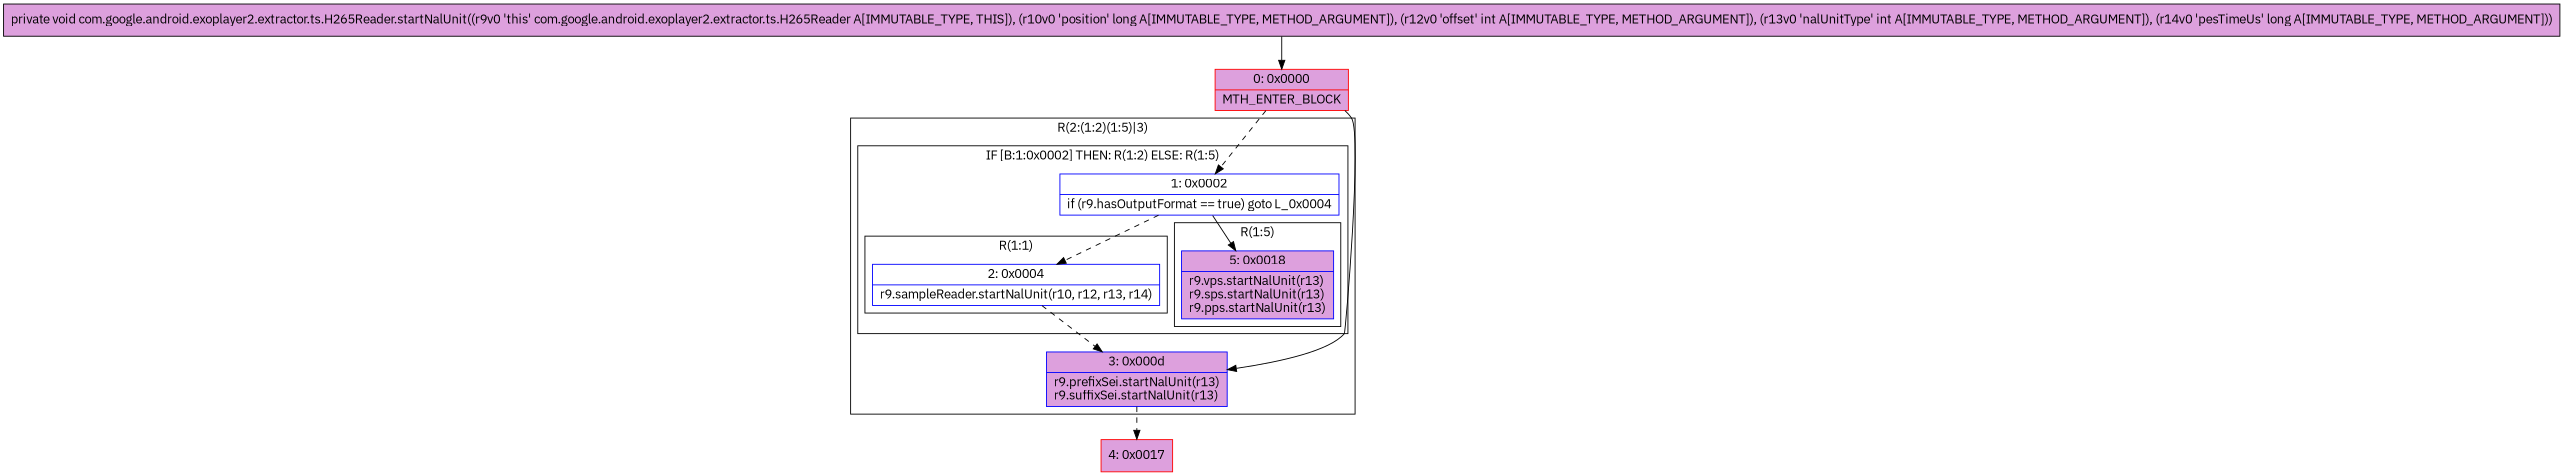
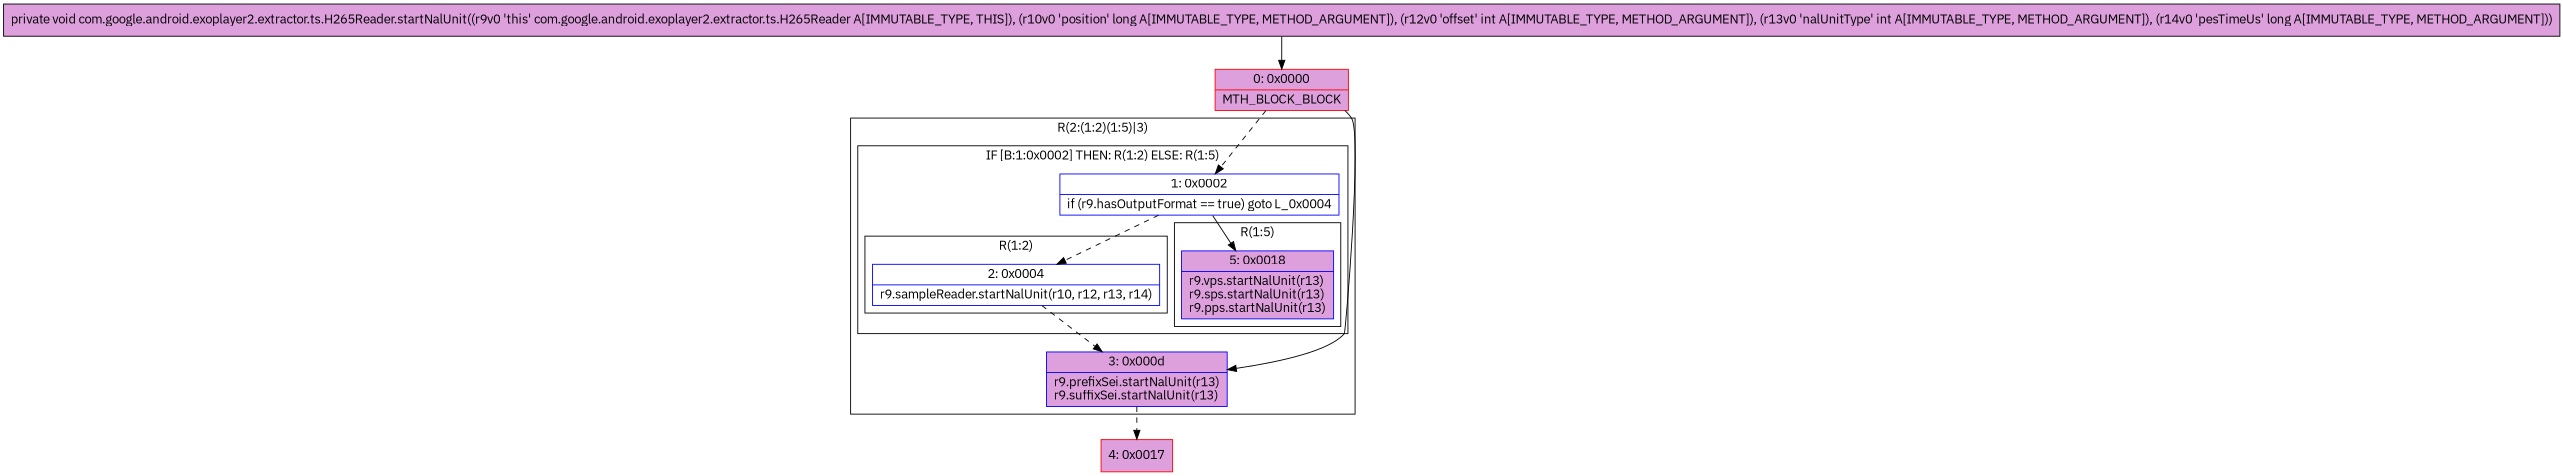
(1282, 100) -> (1282, 100)
(1016, 246) -> (1016, 246)
